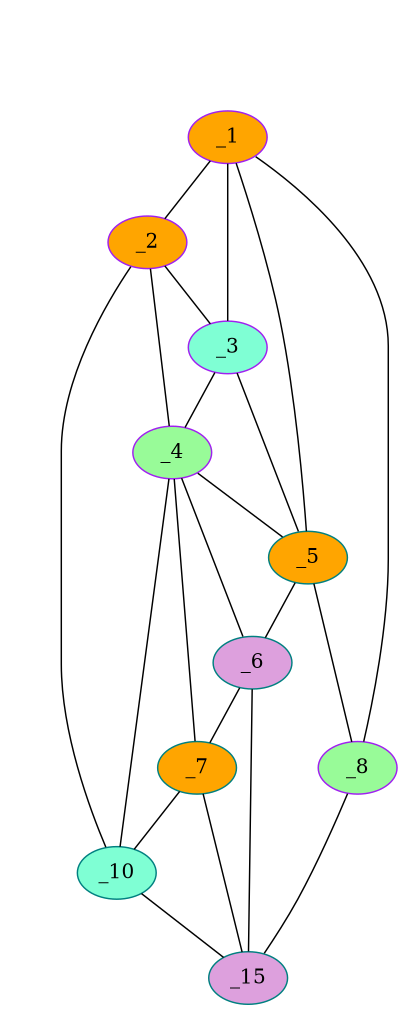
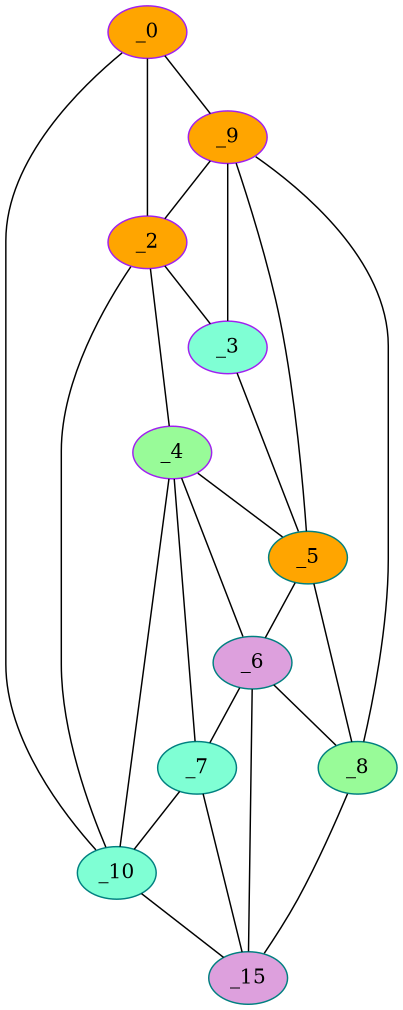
none -> (147, 32)
(228, 137) -> (228, 137)
(200, 400) -> none
none -> (305, 715)
(197, 768) -> (197, 768)
(358, 768) -> (358, 768)
